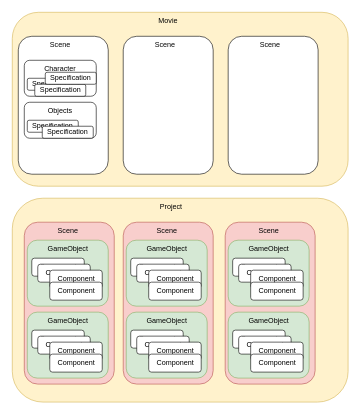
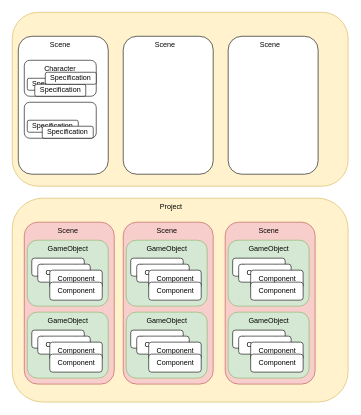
(168, 21) -> none
(60, 111) -> none
